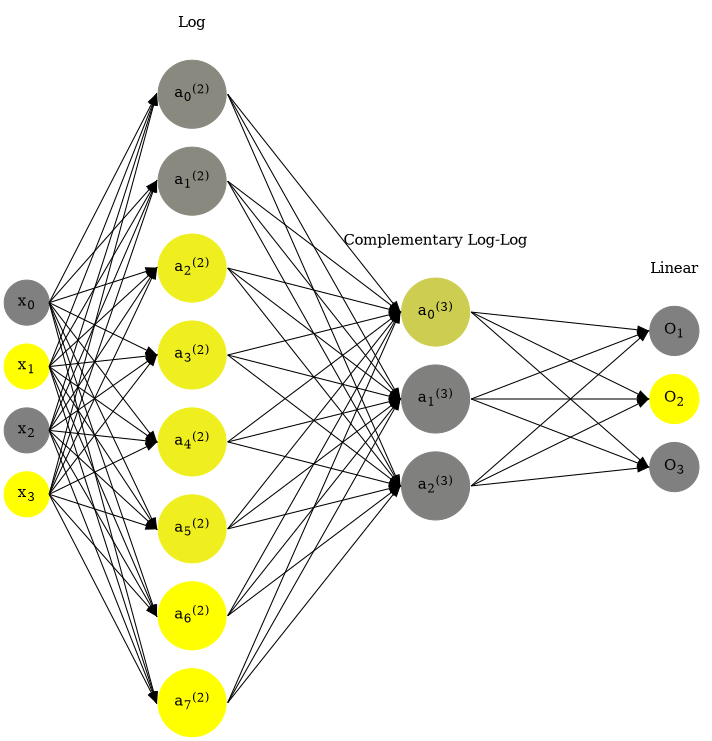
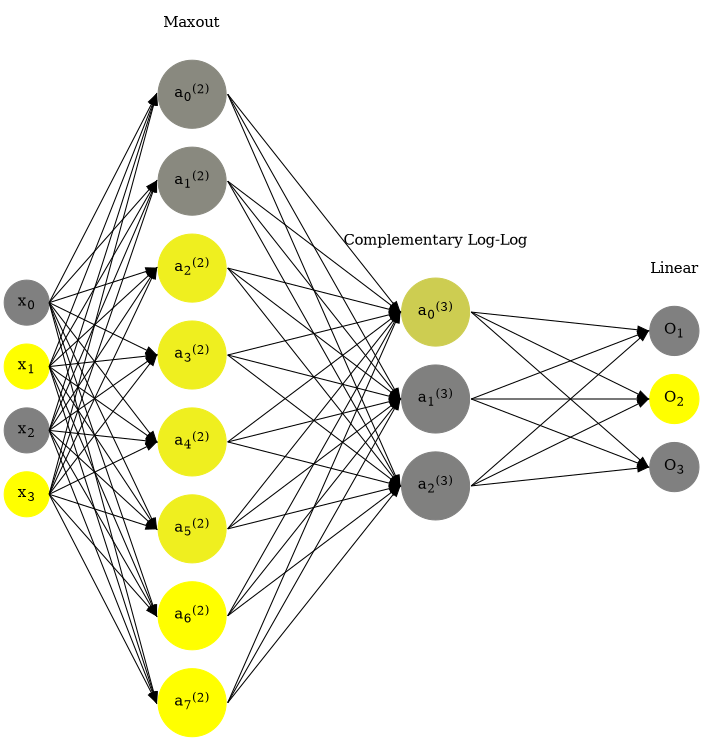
(192, 23) -> (192, 23)
